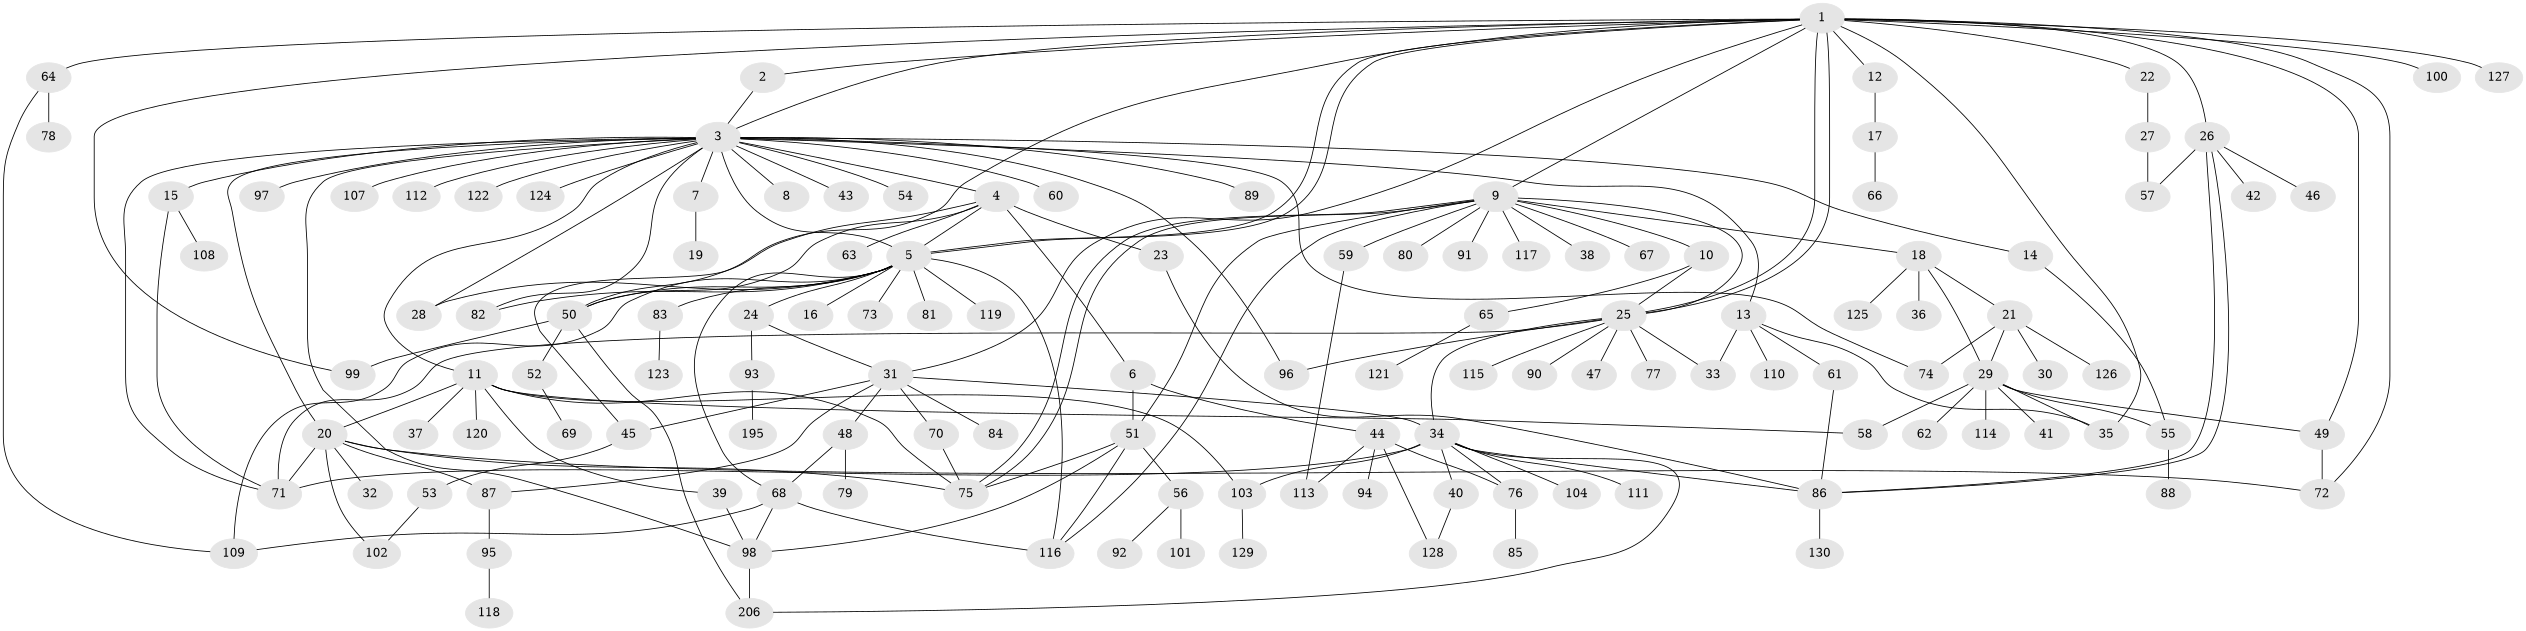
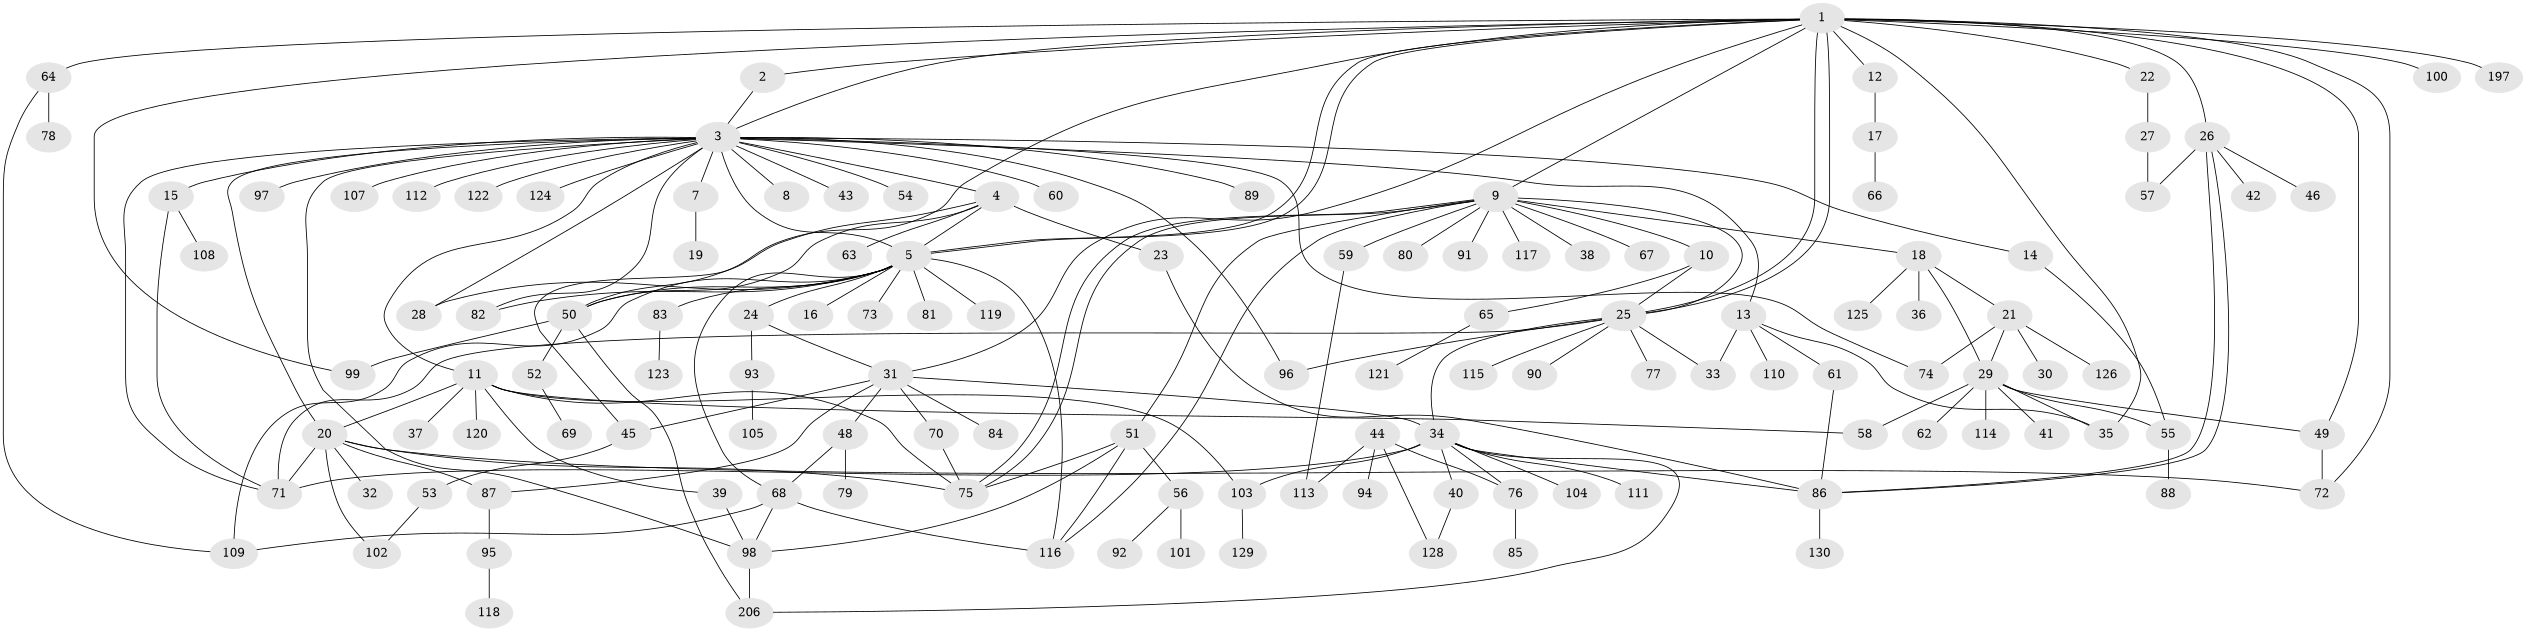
(2499, 78) -> (2499, 78)
(1133, 375) -> none
(1594, 375) -> none
(753, 435) -> (753, 435)
